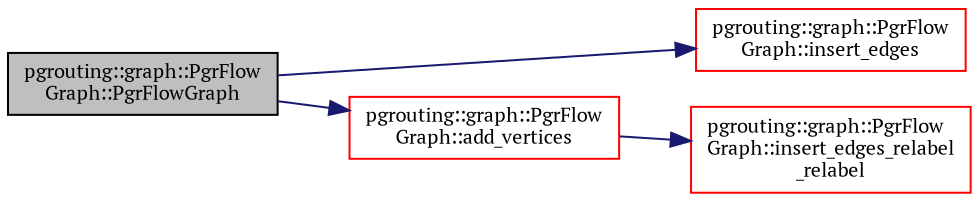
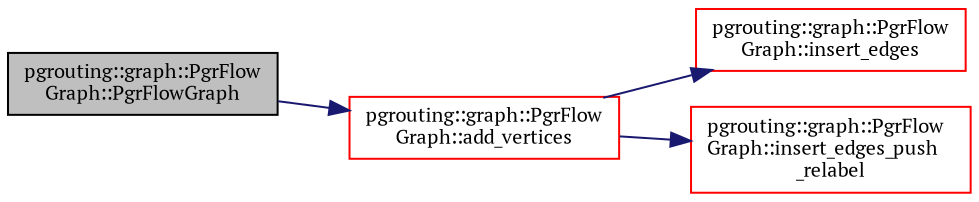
(477, 63) -> (648, 86)
(831, 150) -> (831, 150)
